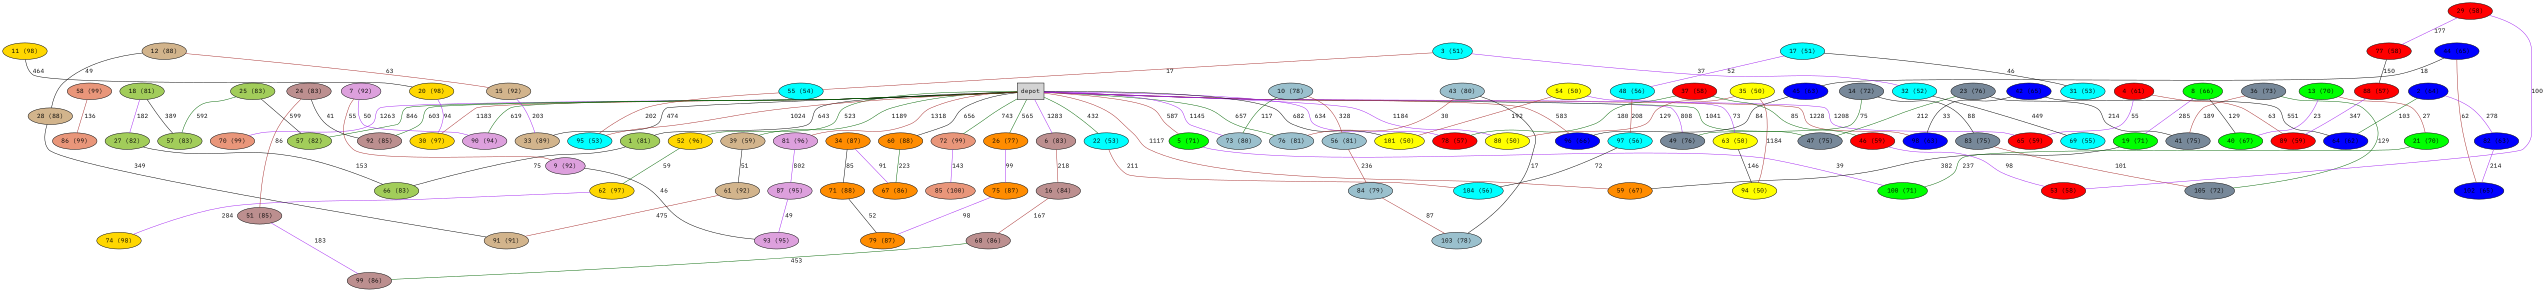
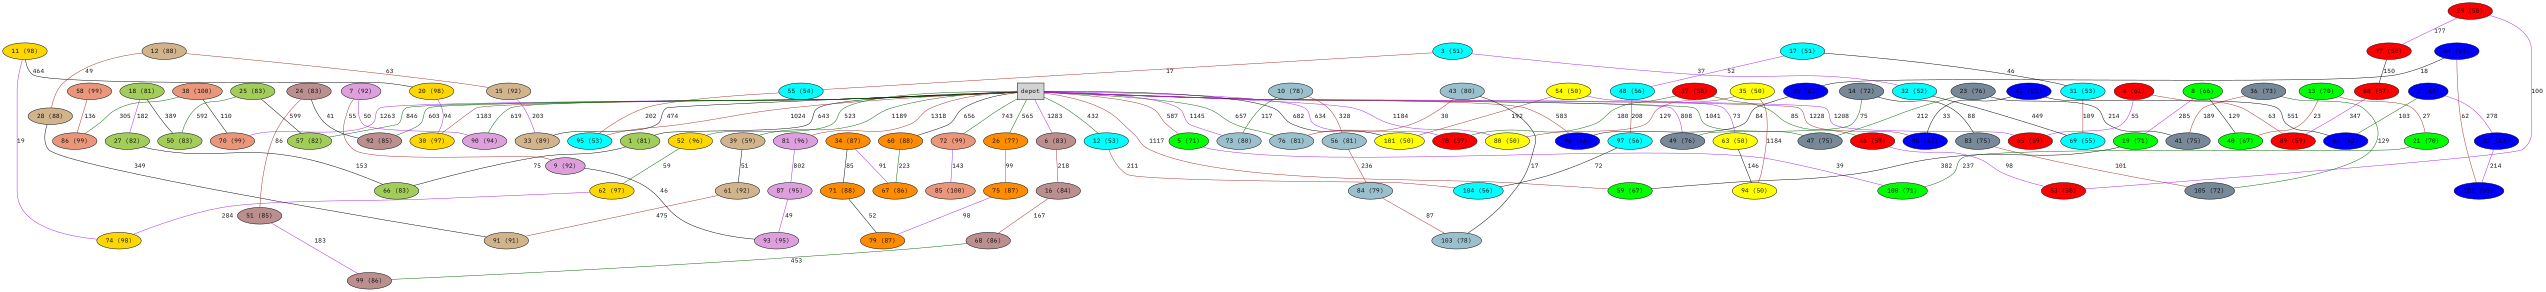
(87, 67) -> (87, 67)
none -> (197, 91)
none -> (2083, 116)
(2298, 126) -> (2298, 126)
(180, 141) -> (180, 141)
(1106, 141) -> (1106, 141)
none -> (17, 176)
(1630, 191) -> (1630, 191)
